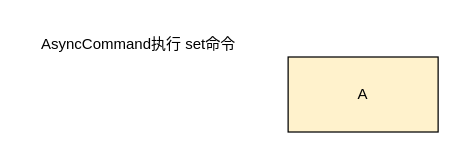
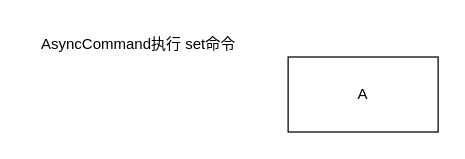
(363, 94) -> (363, 94)
